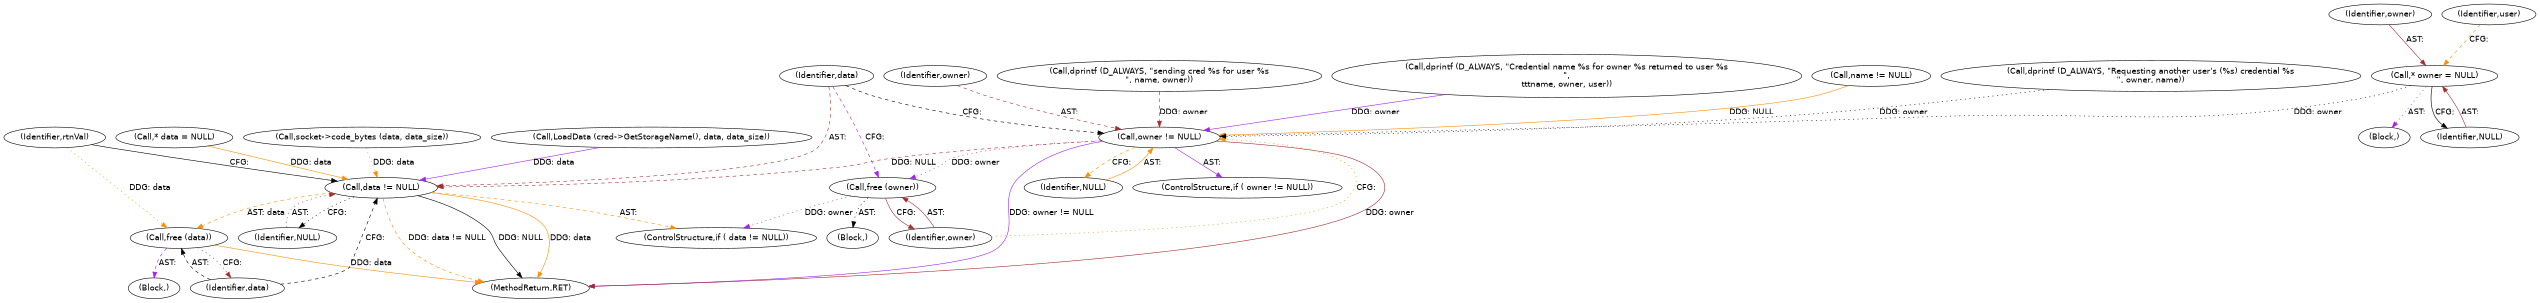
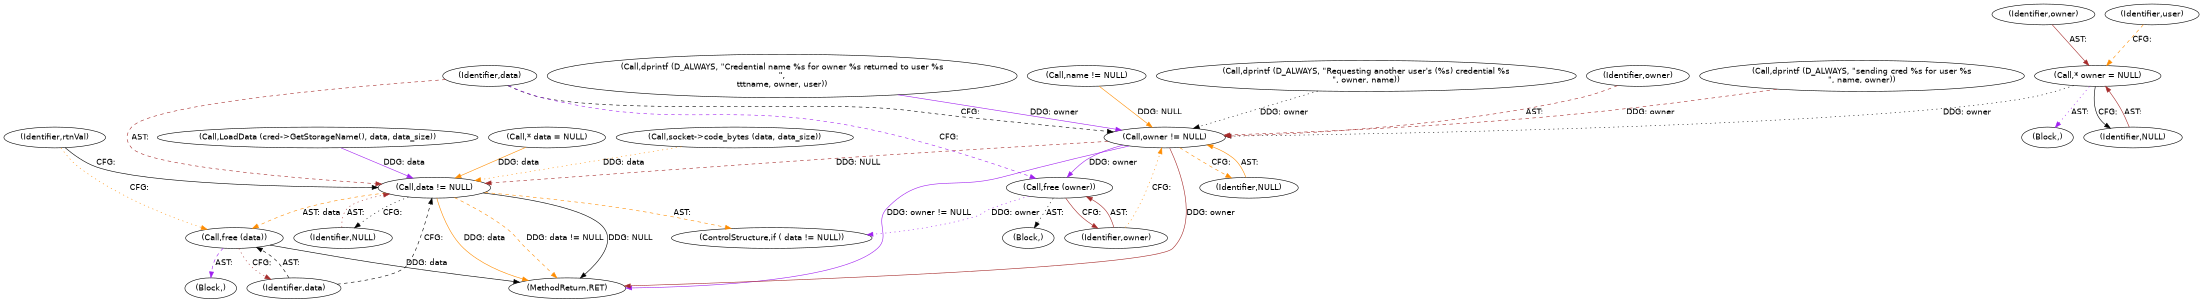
(968, 154) -> (1087, 159)
(150, 188) -> (141, 188)
(1237, 188) -> none
(338, 266) -> (392, 265)
